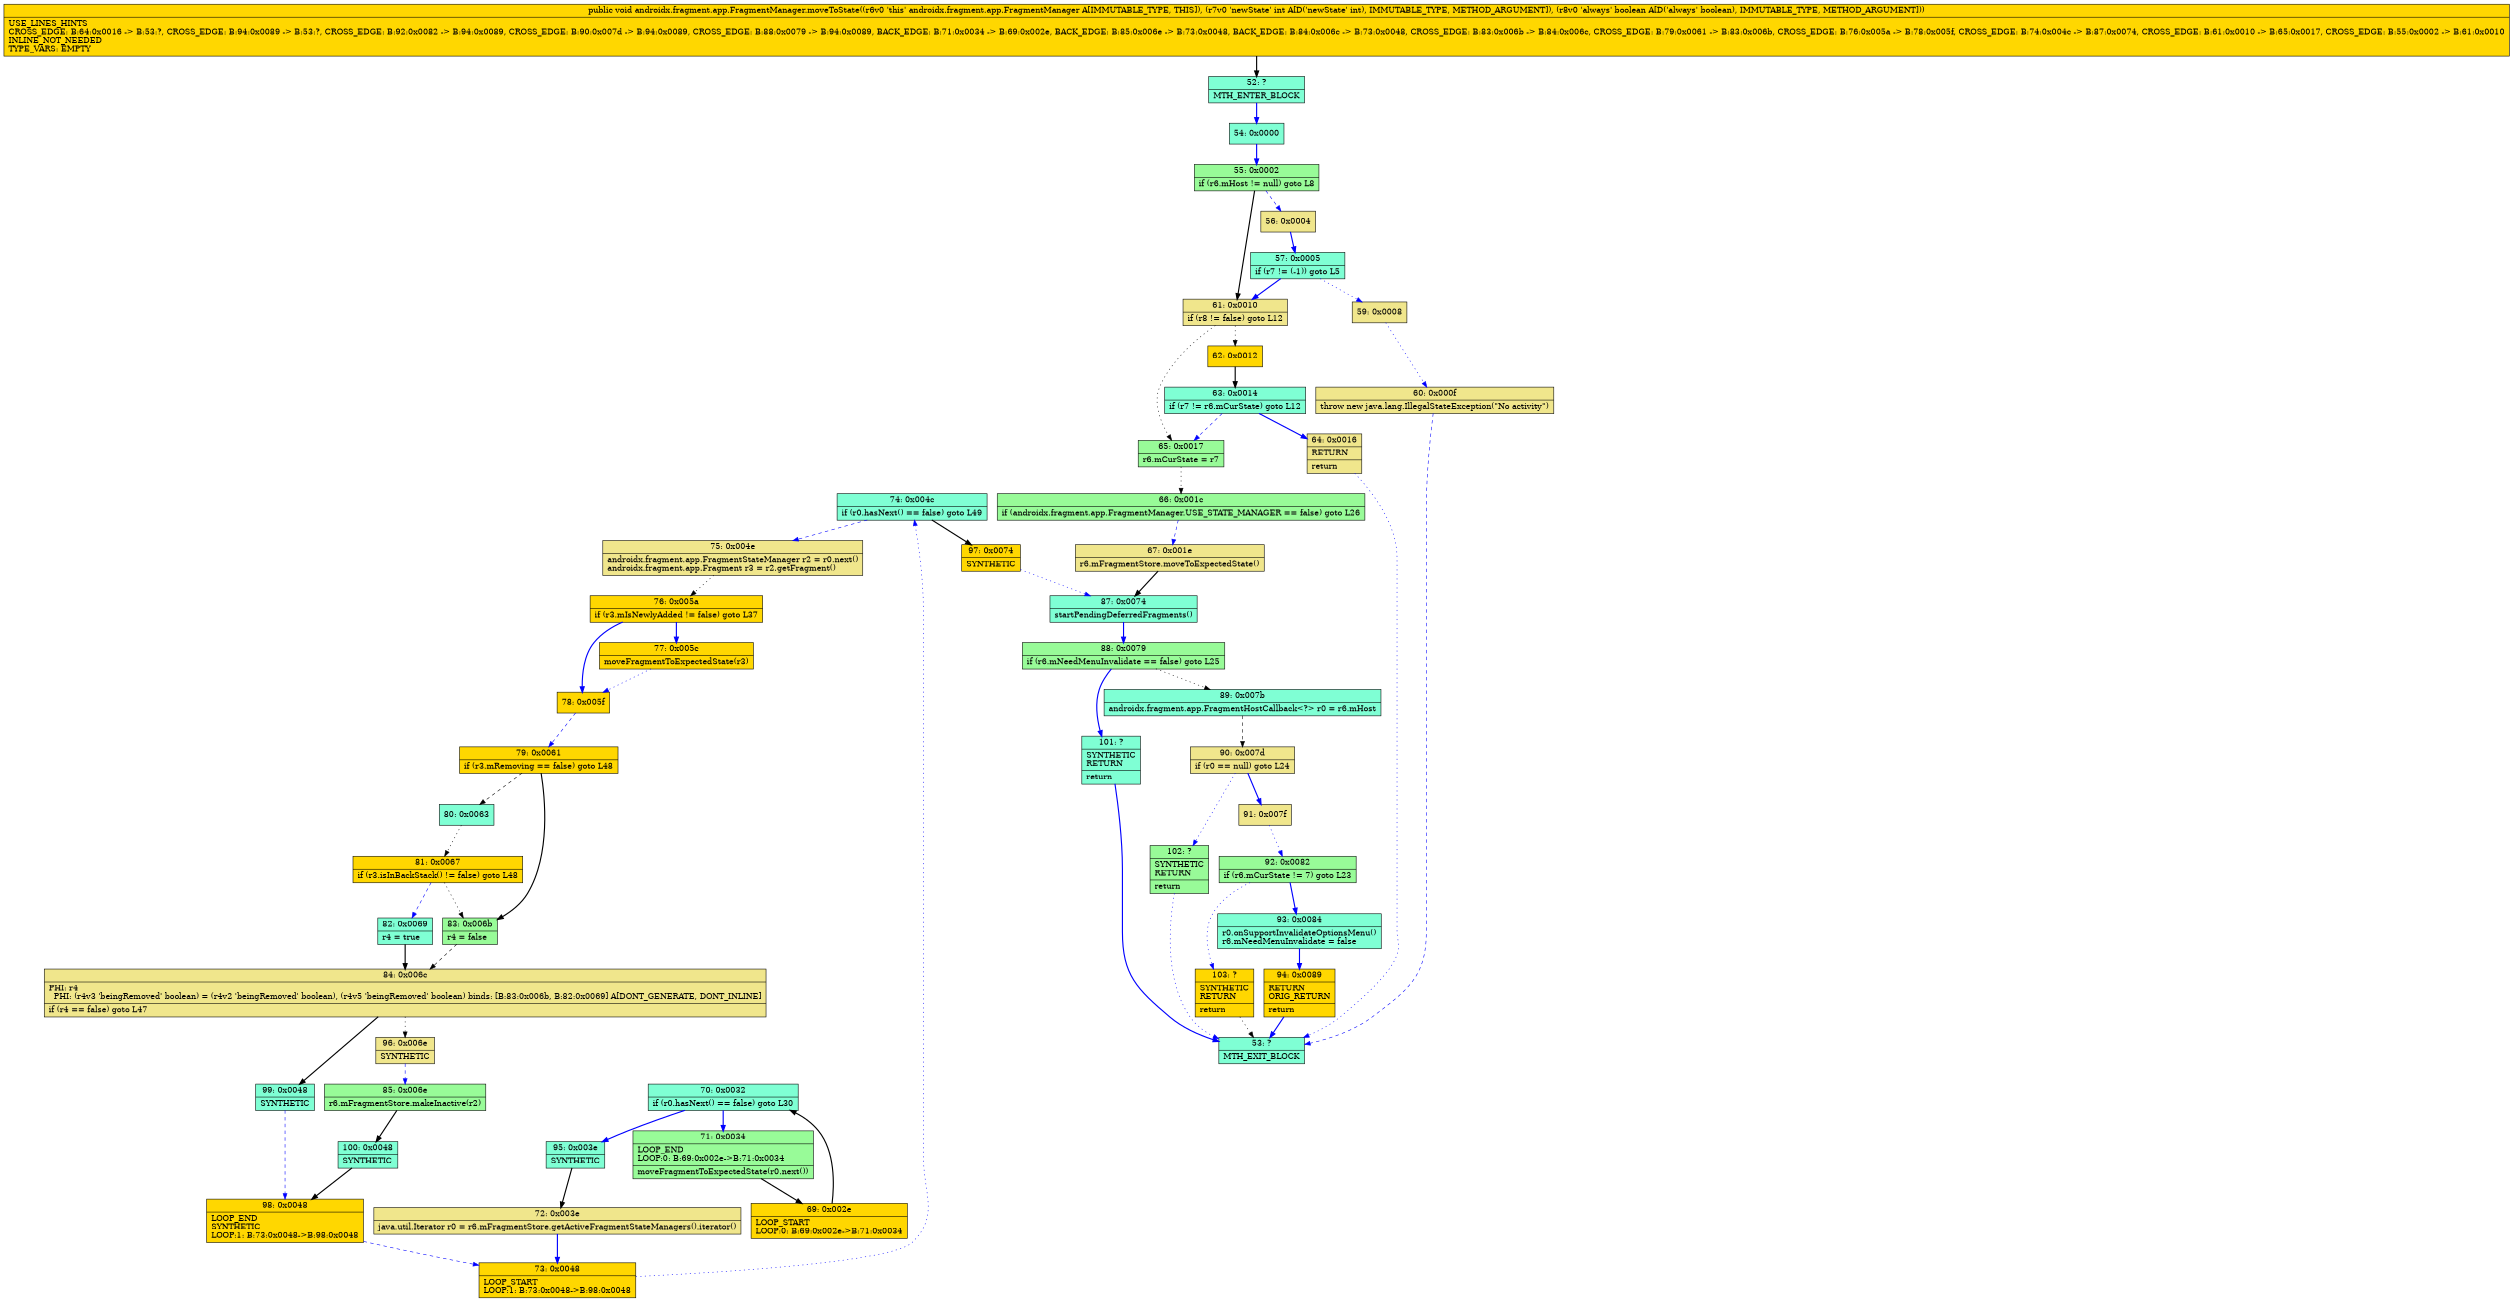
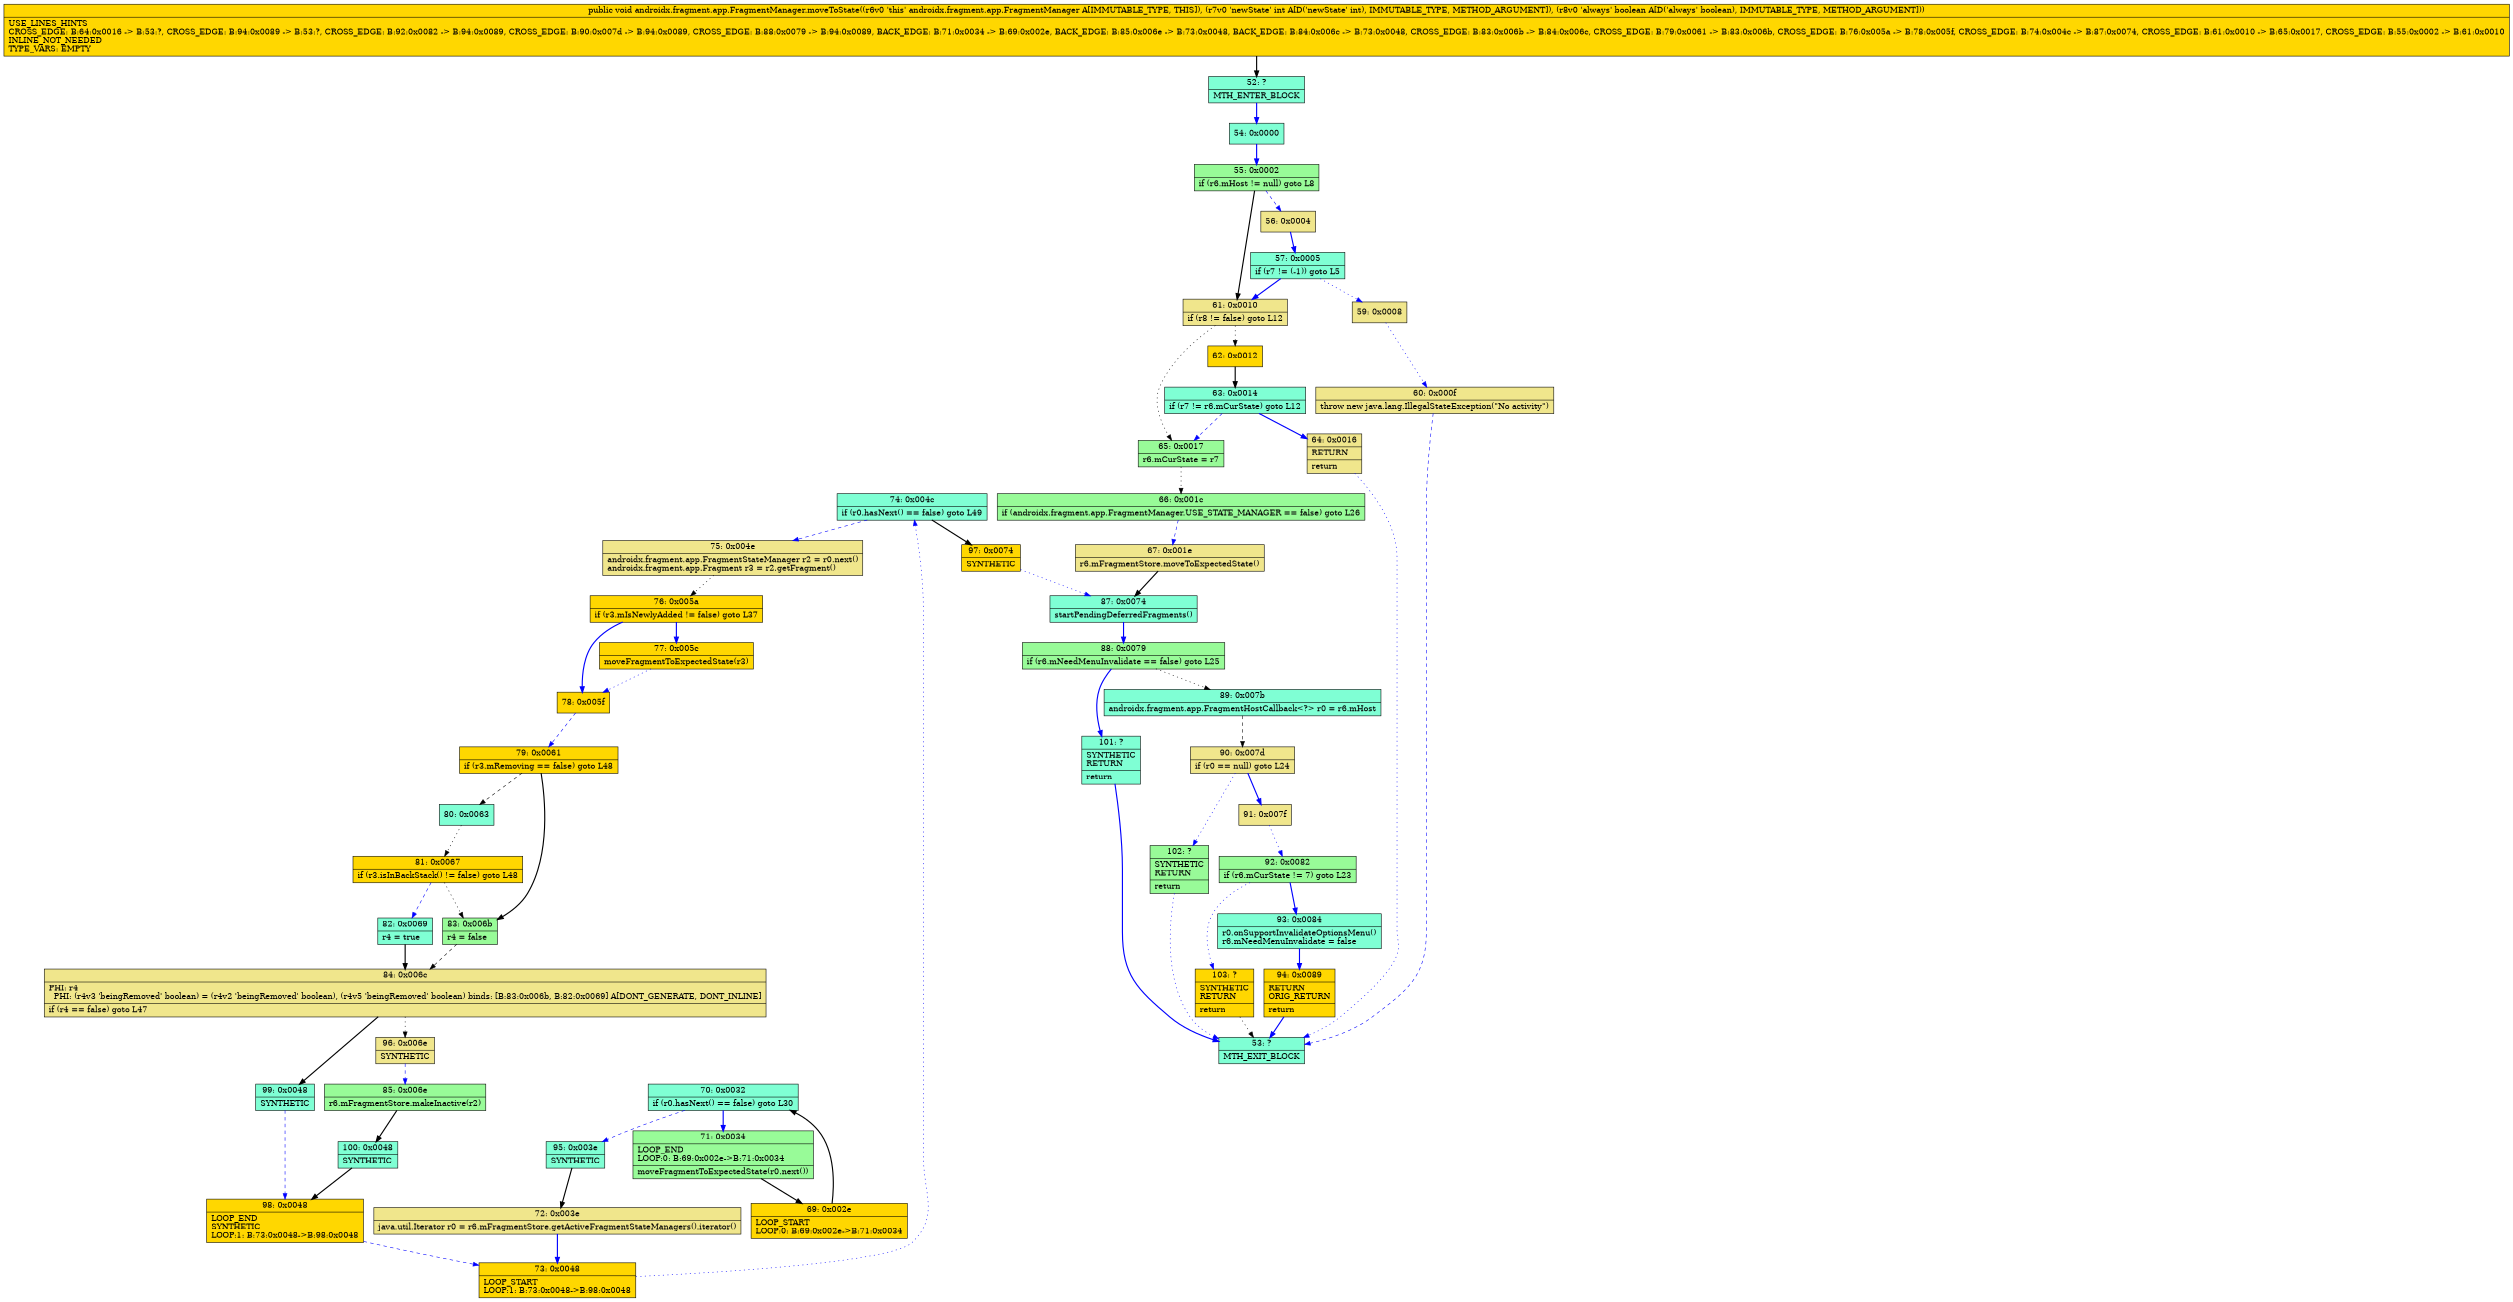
(646, 1124) -> (646, 1124)
